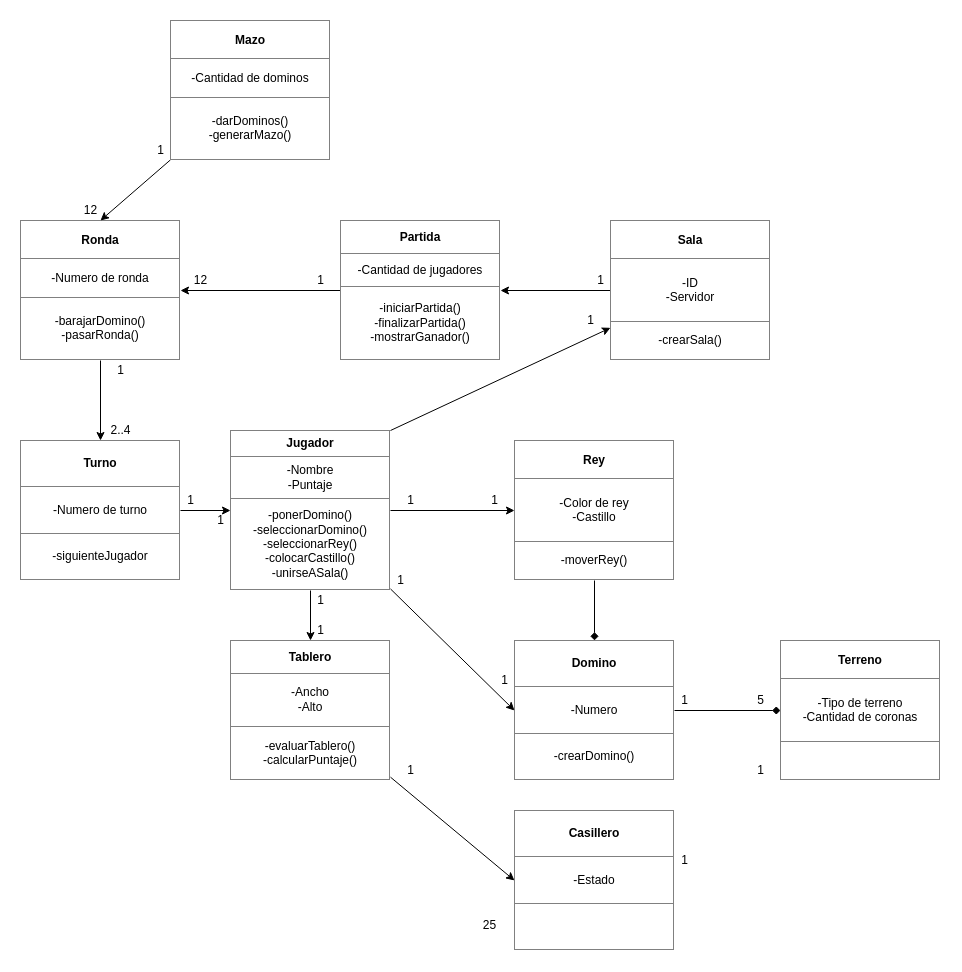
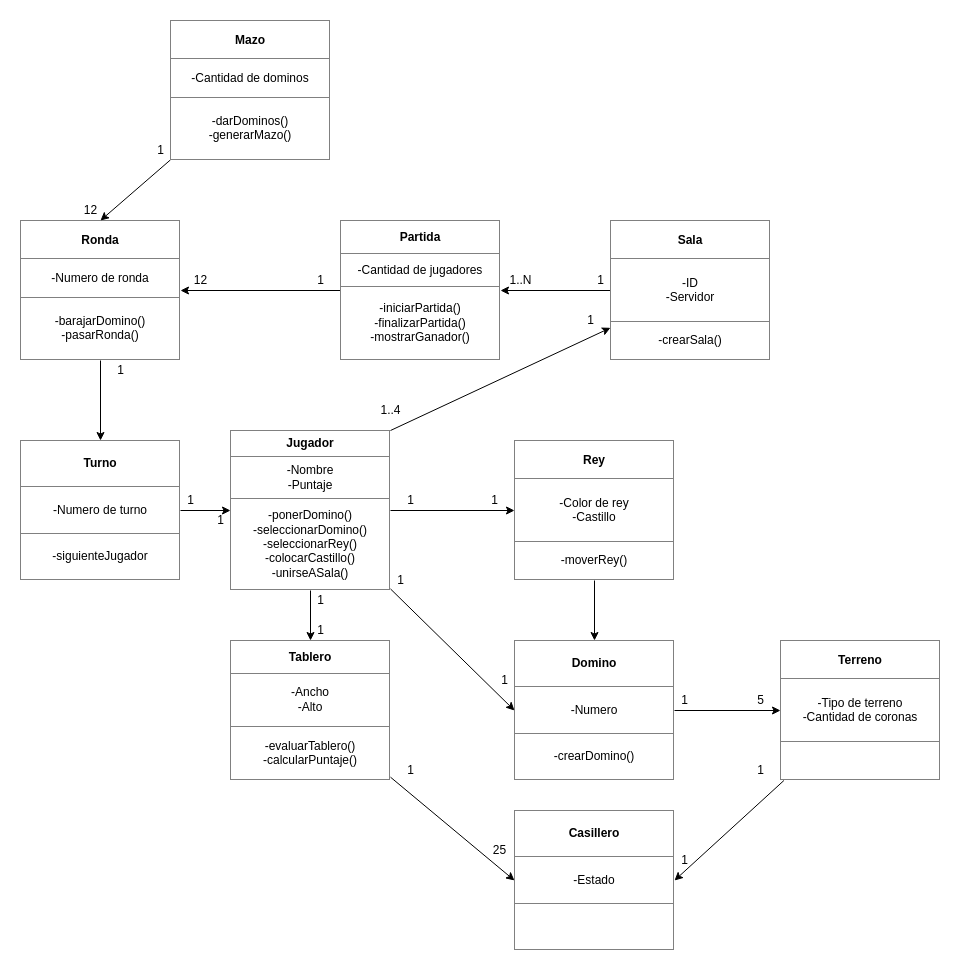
none -> (521, 281)
none -> (391, 411)
(121, 431) -> none
(595, 632) -> (595, 632)
(772, 711) -> (772, 711)
none -> (732, 828)
(490, 926) -> (500, 851)
